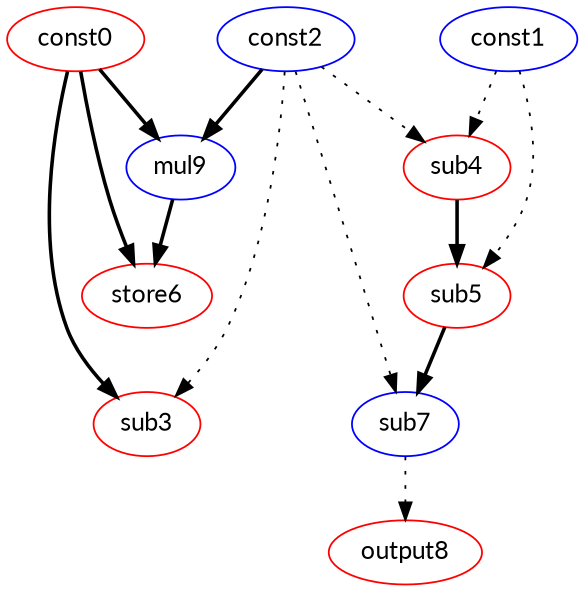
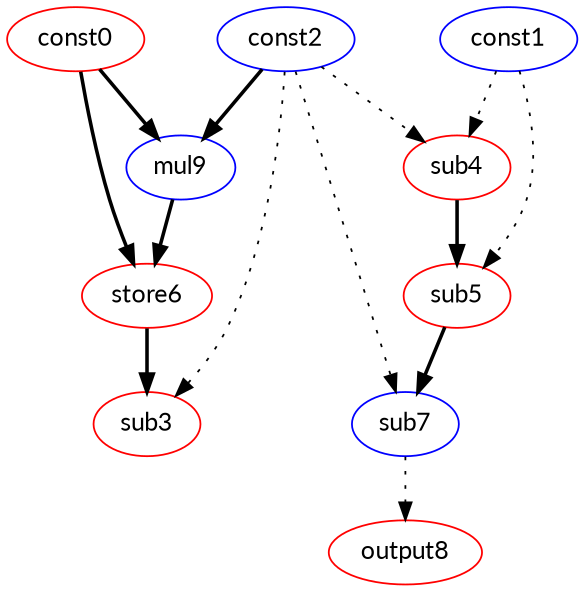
(50, 234) -> (147, 351)
